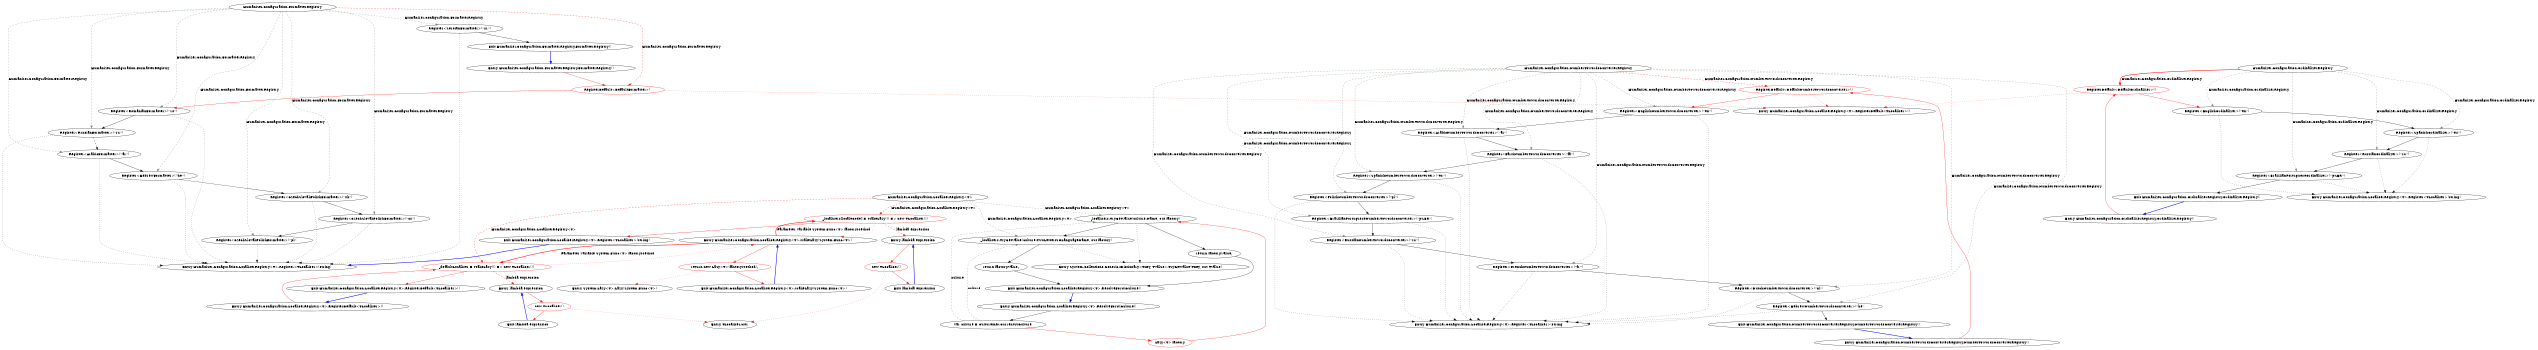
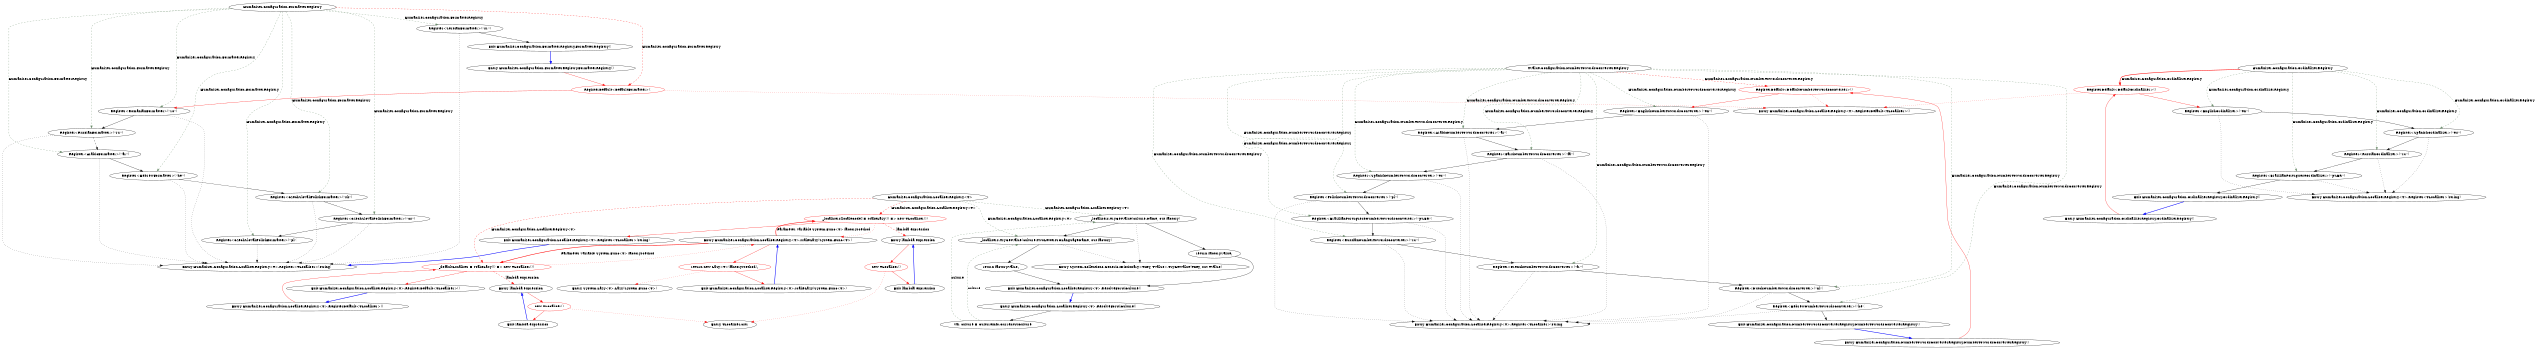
(1579, 68) -> (1579, 68)
(1170, 343) -> none
